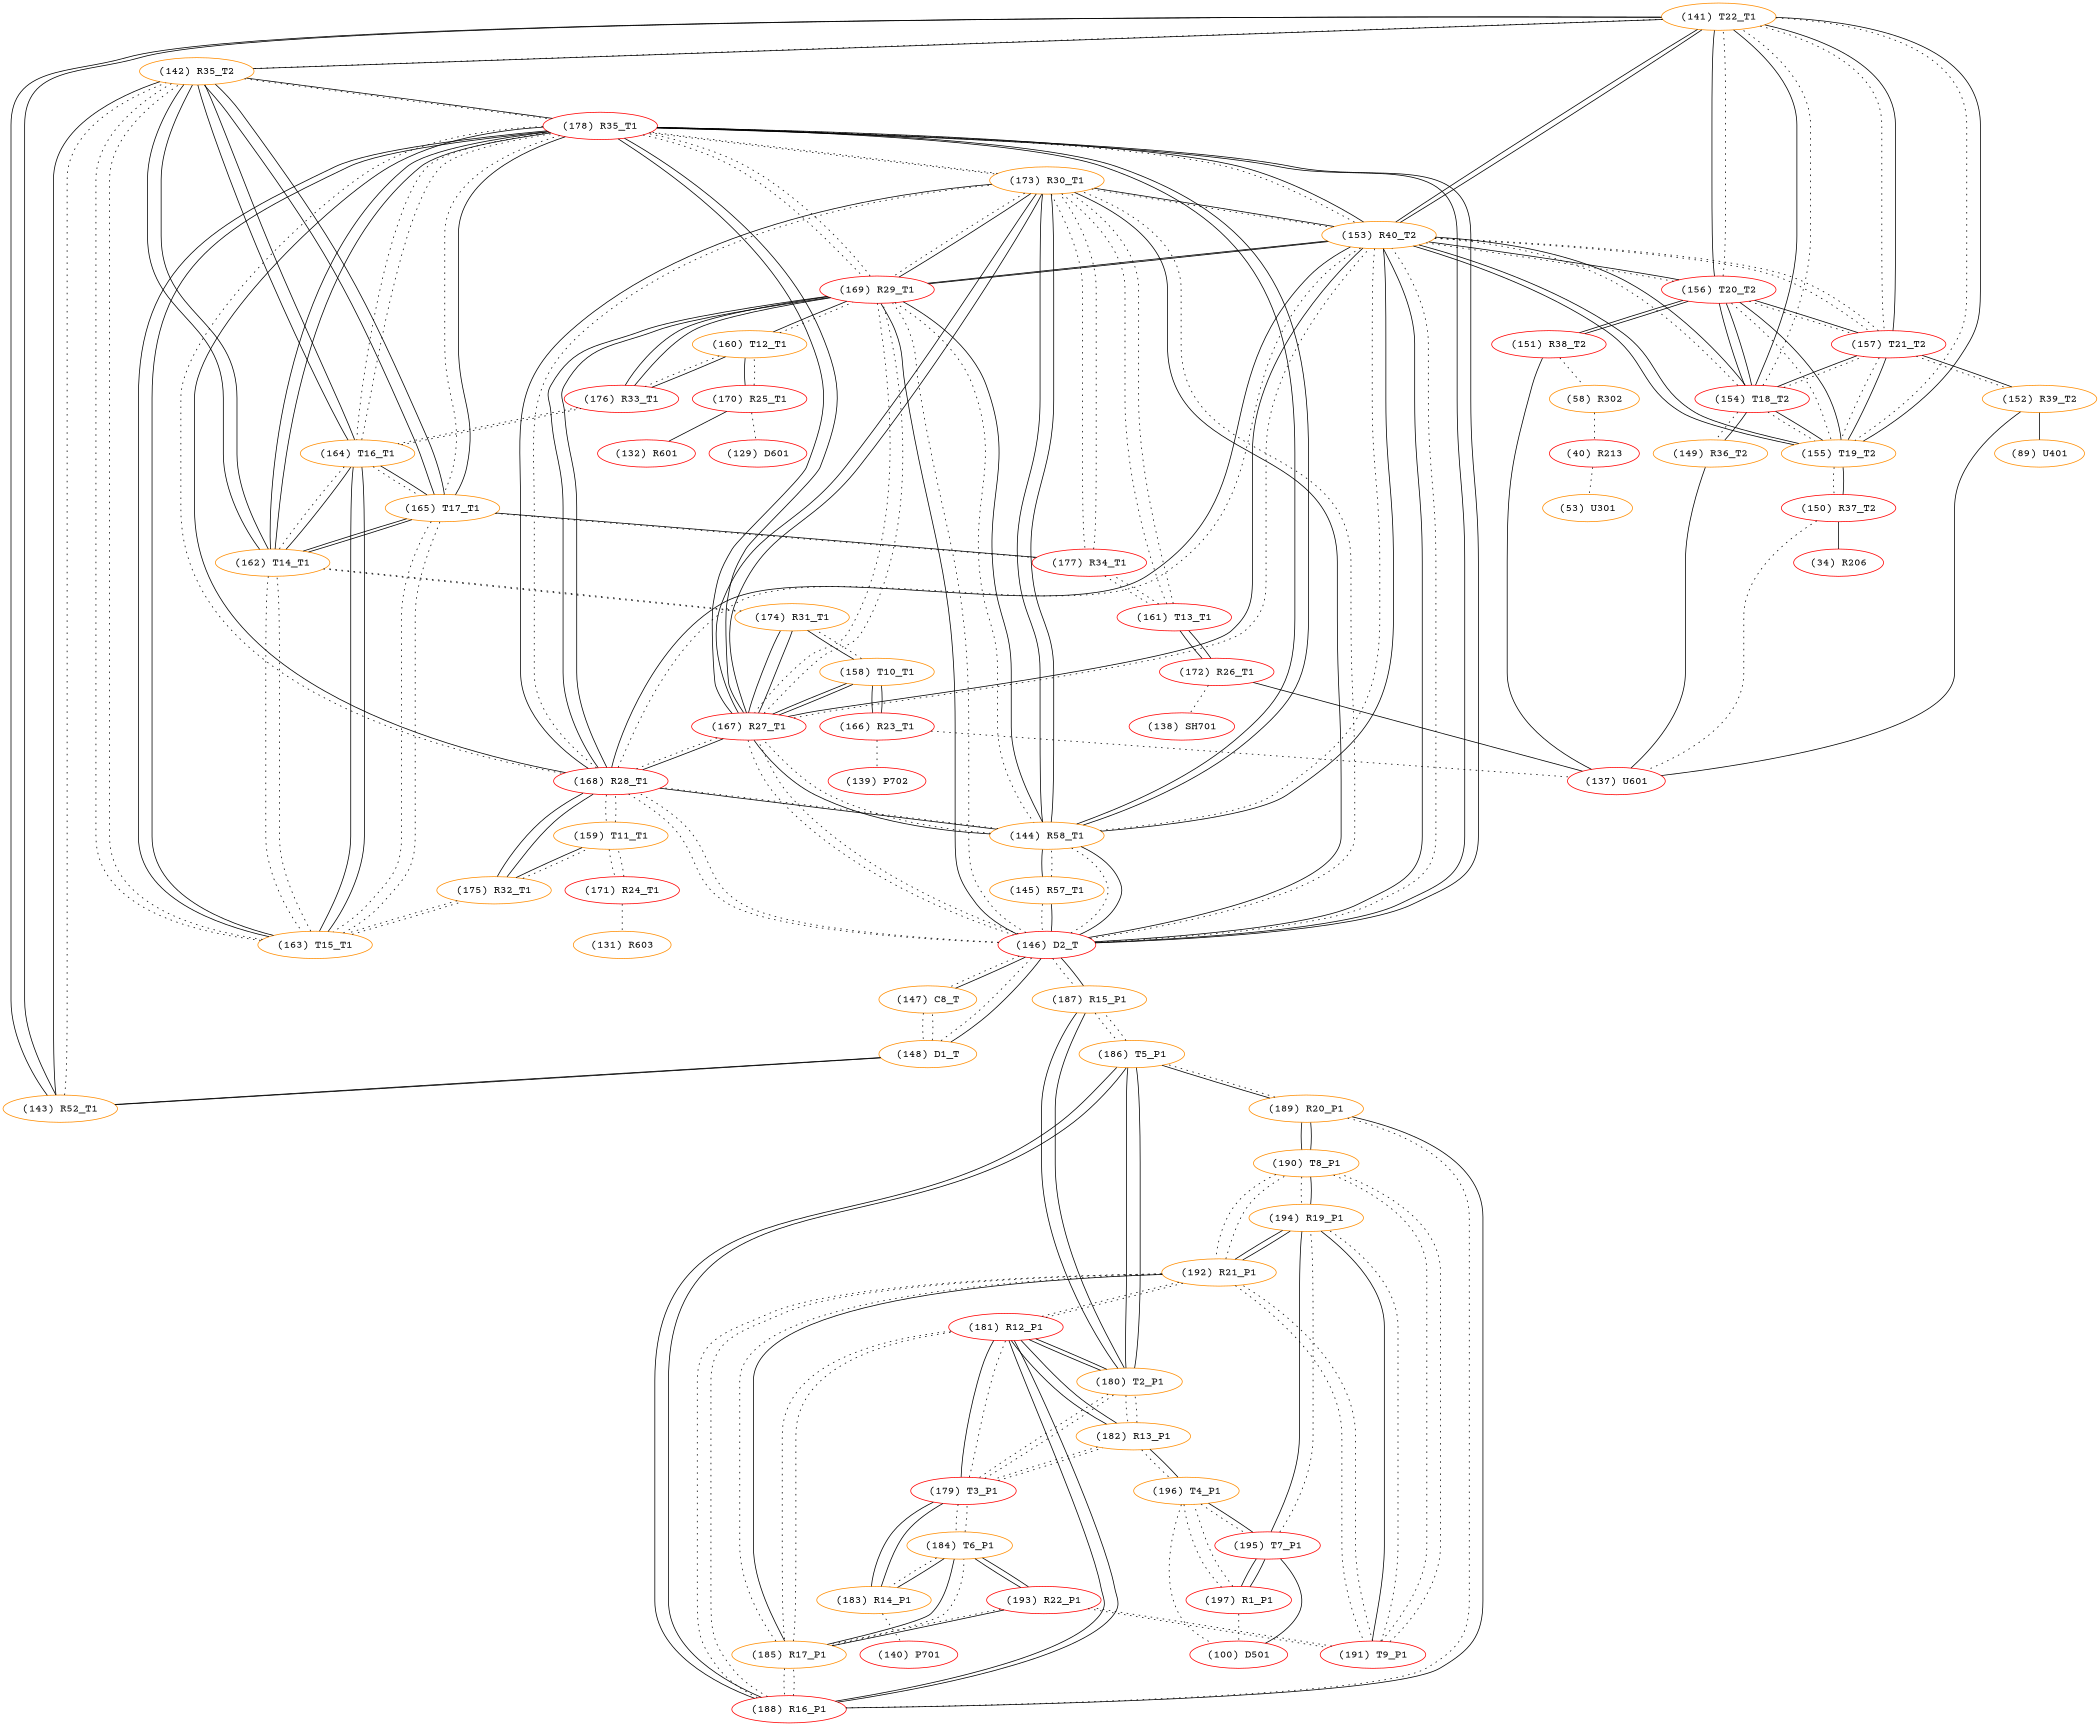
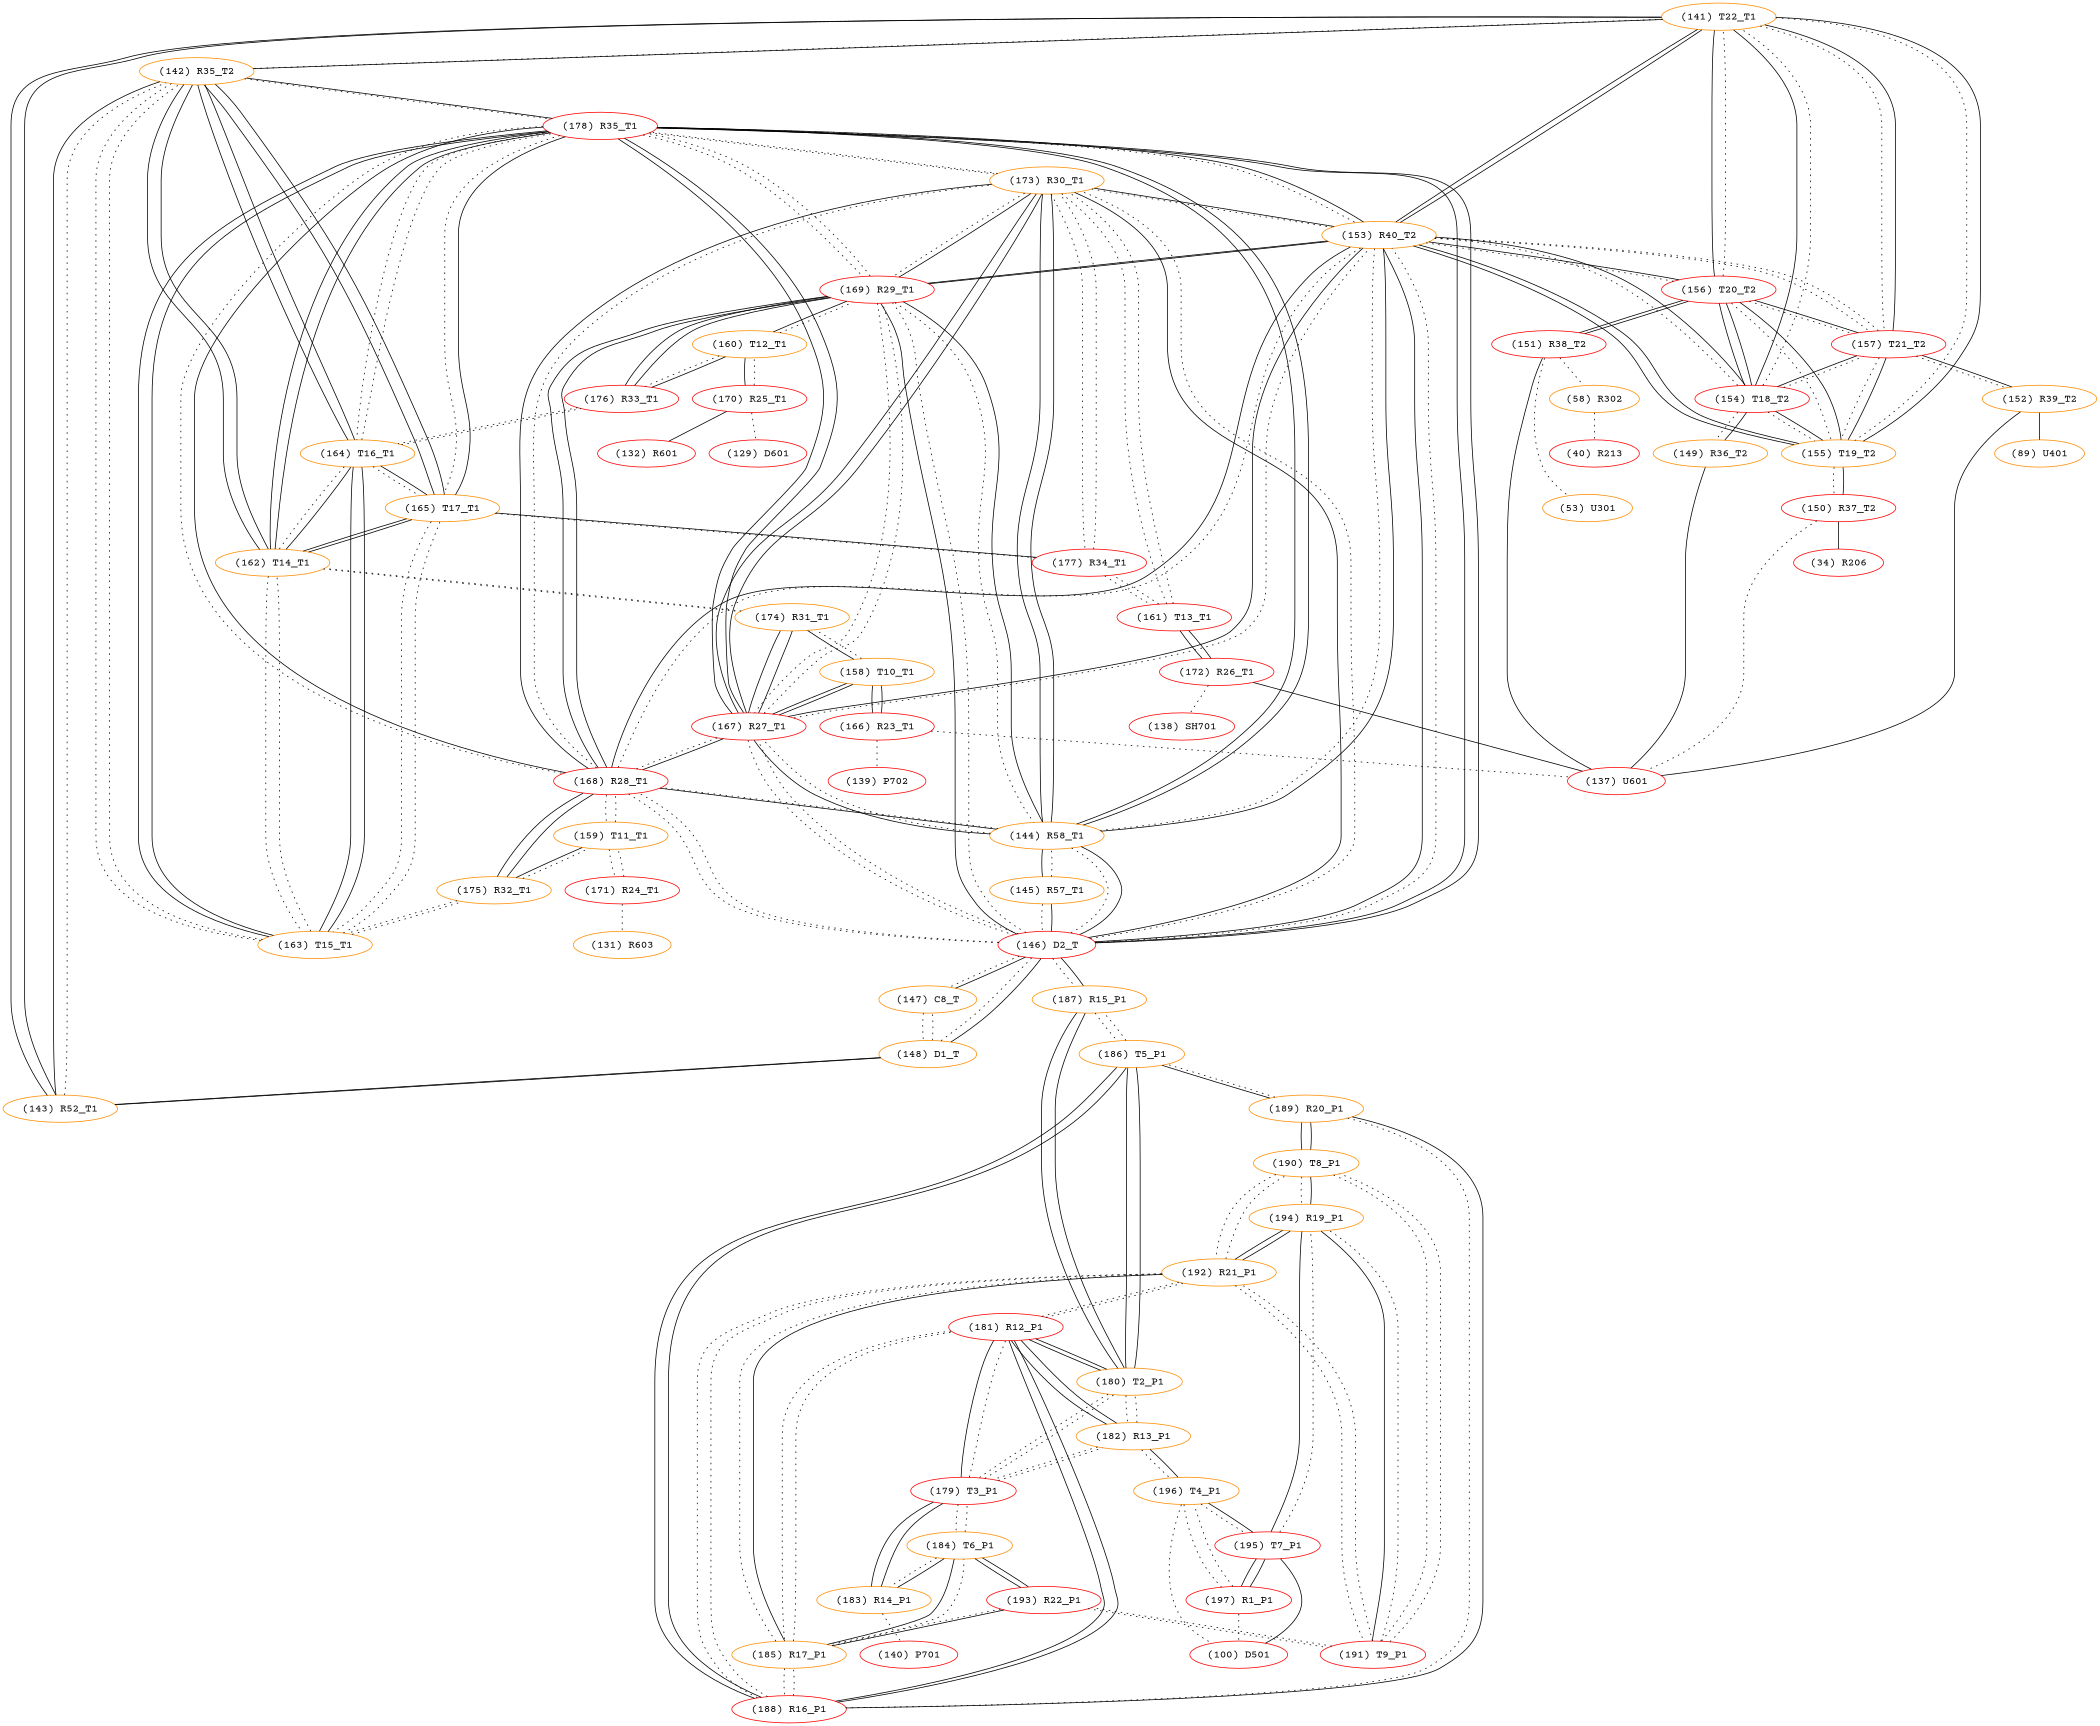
(1591, 481) -> (1535, 432)
